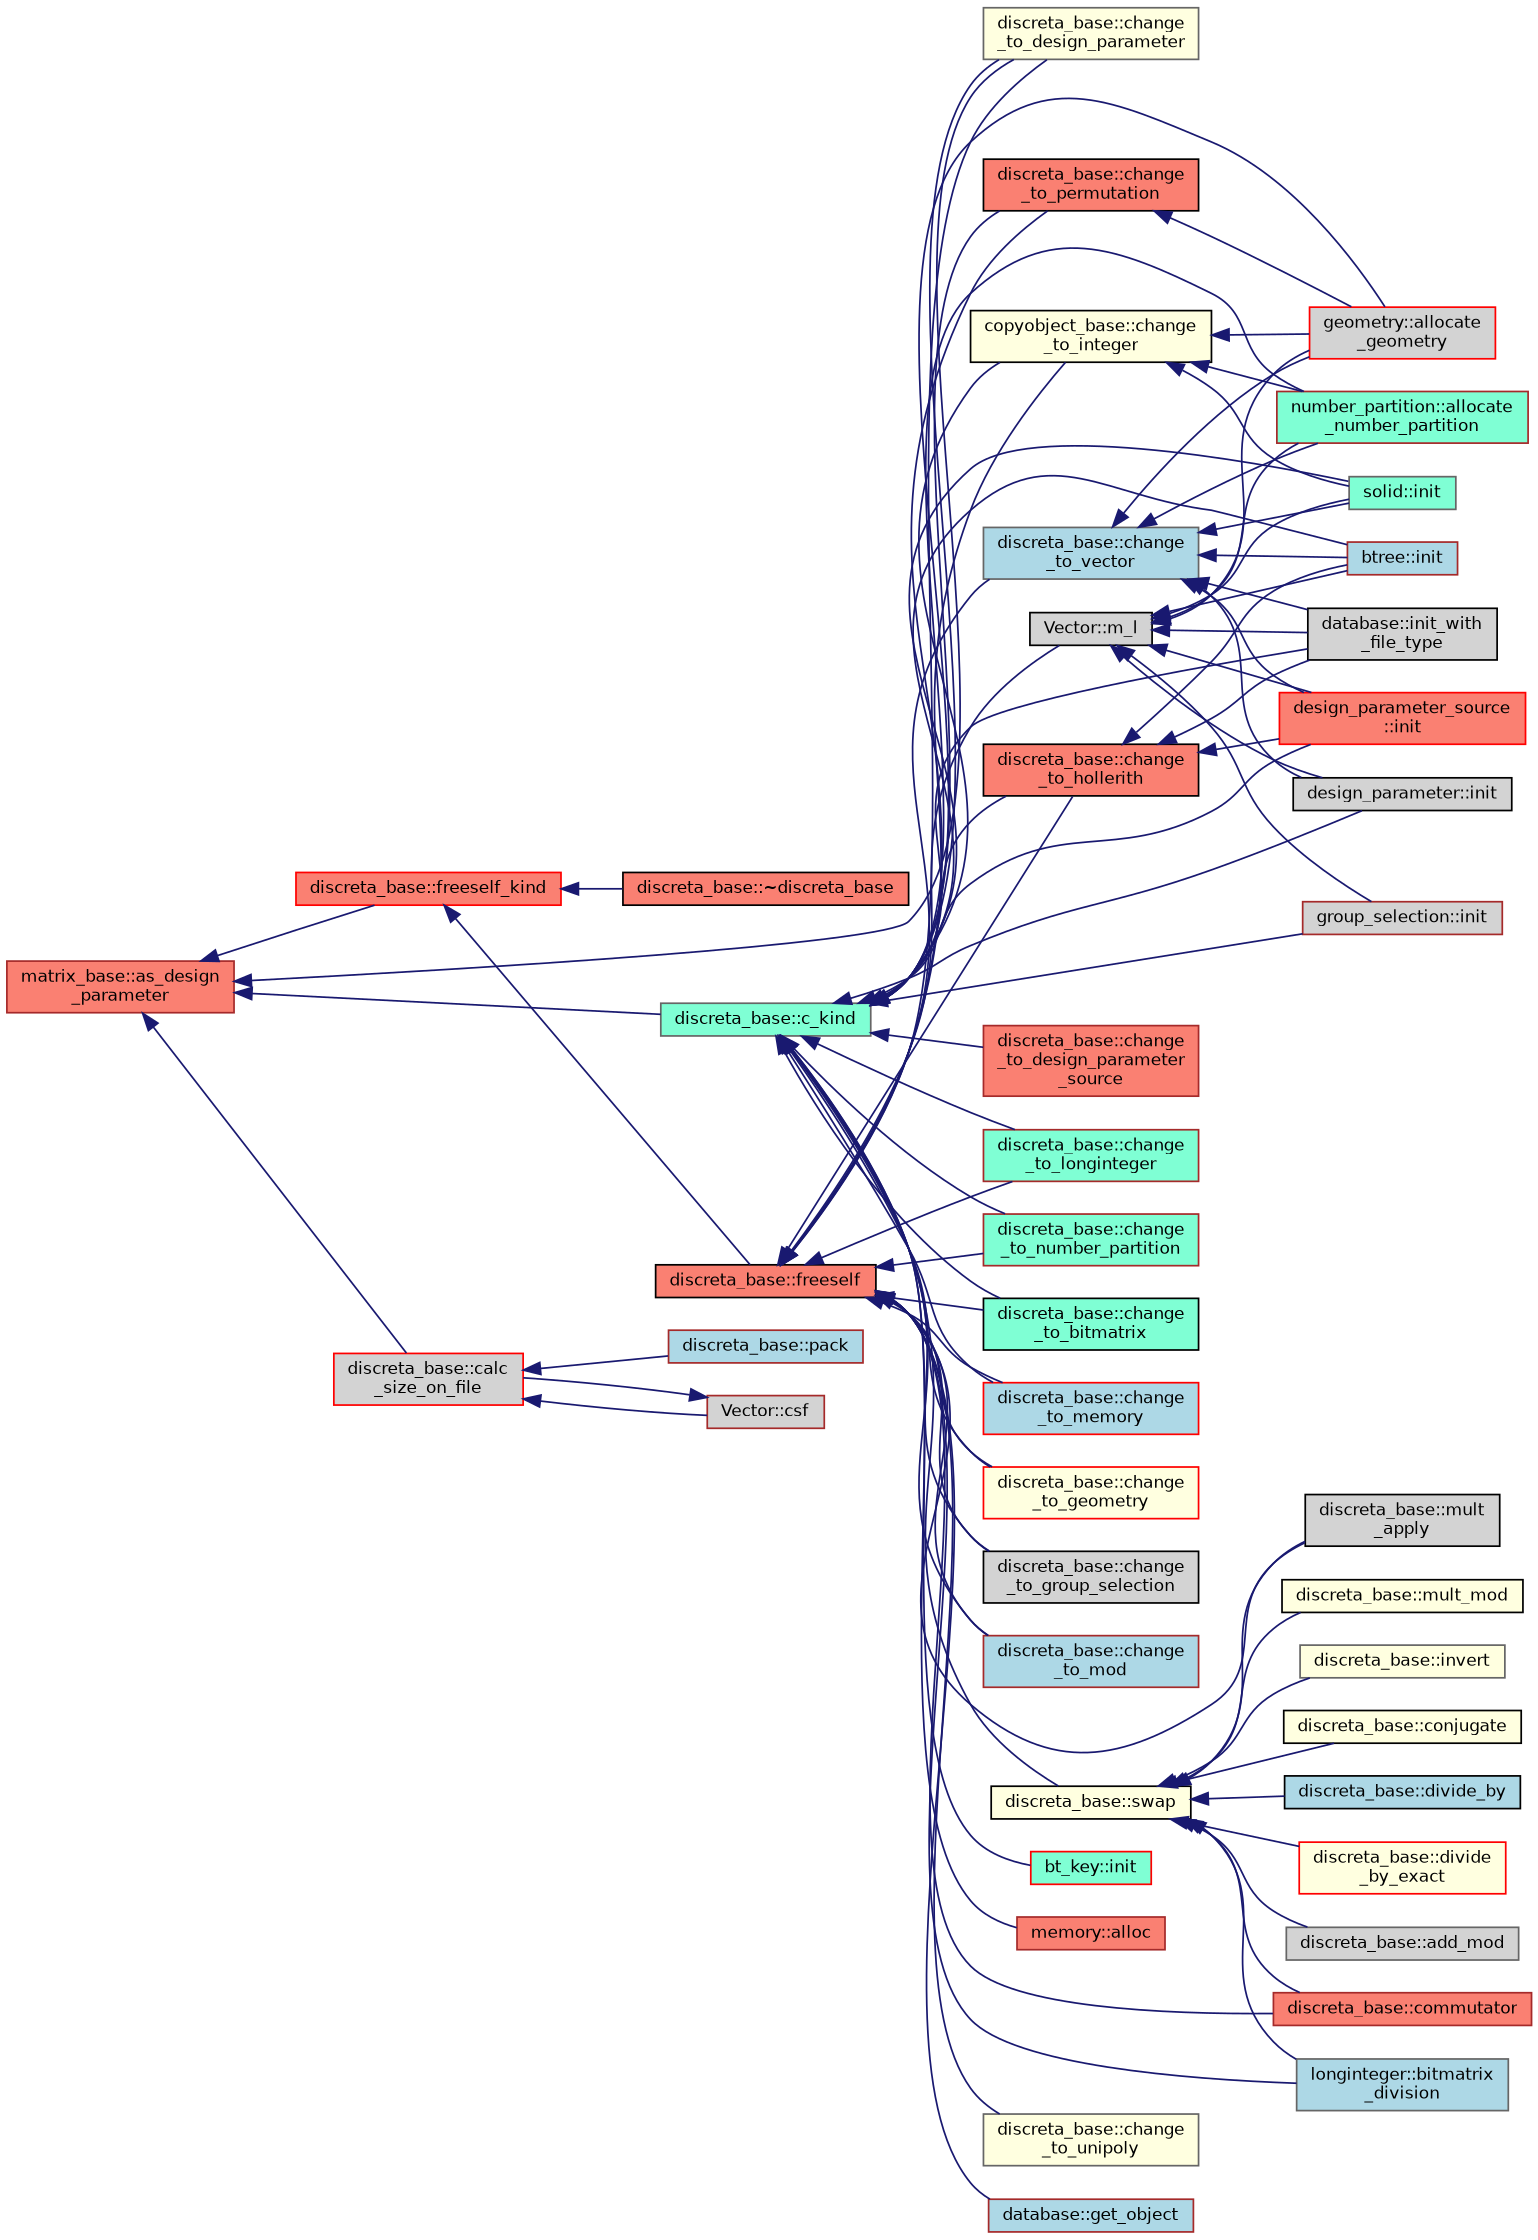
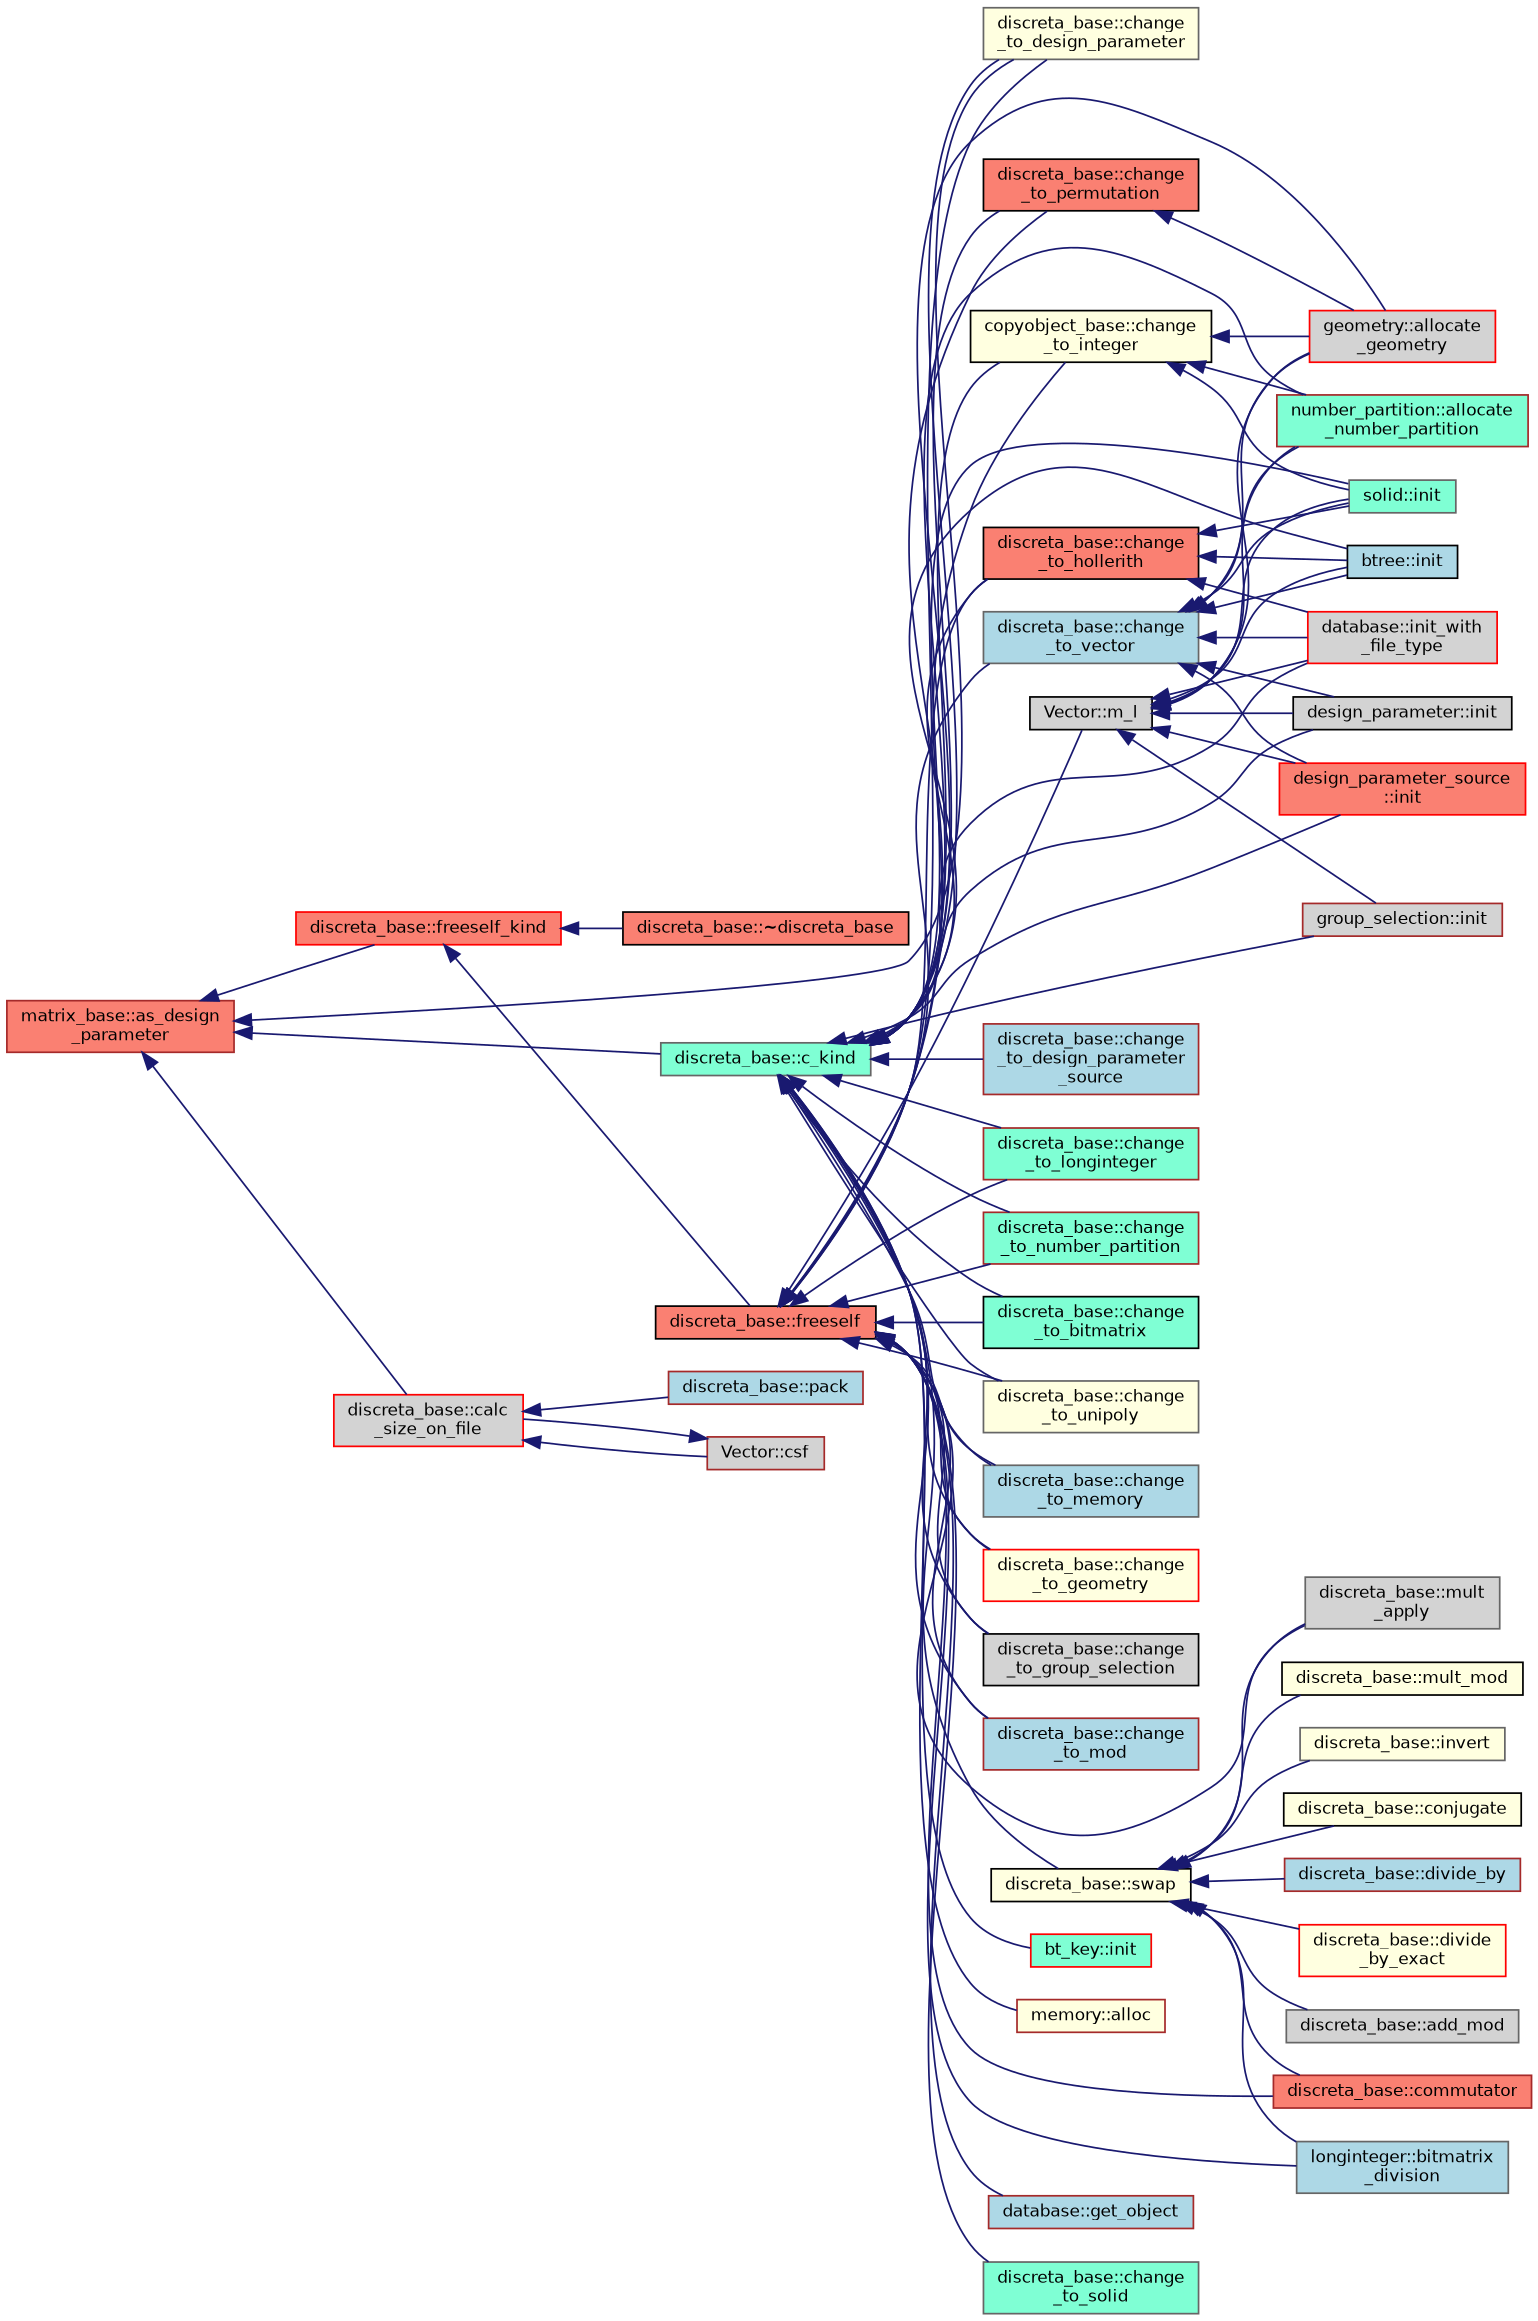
(1402, 558) -> (1402, 562)
(1402, 634) -> (1402, 638)
(1248, 744) -> (1283, 518)
(1091, 1061) -> (1091, 1059)
none -> (929, 1311)
(1091, 1409) -> (1091, 1491)
(1402, 1520) -> (1402, 1603)
(1402, 1792) -> (1402, 1875)
(1091, 1933) -> (1091, 2016)
none -> (1091, 2288)
